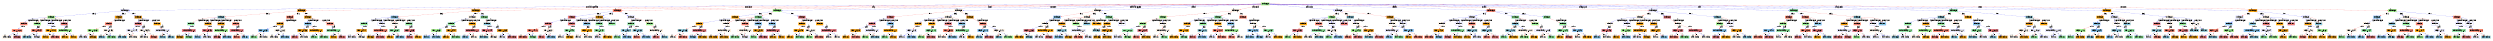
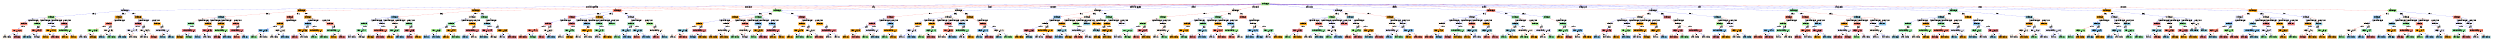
(362, 30) -> (362, 30)
